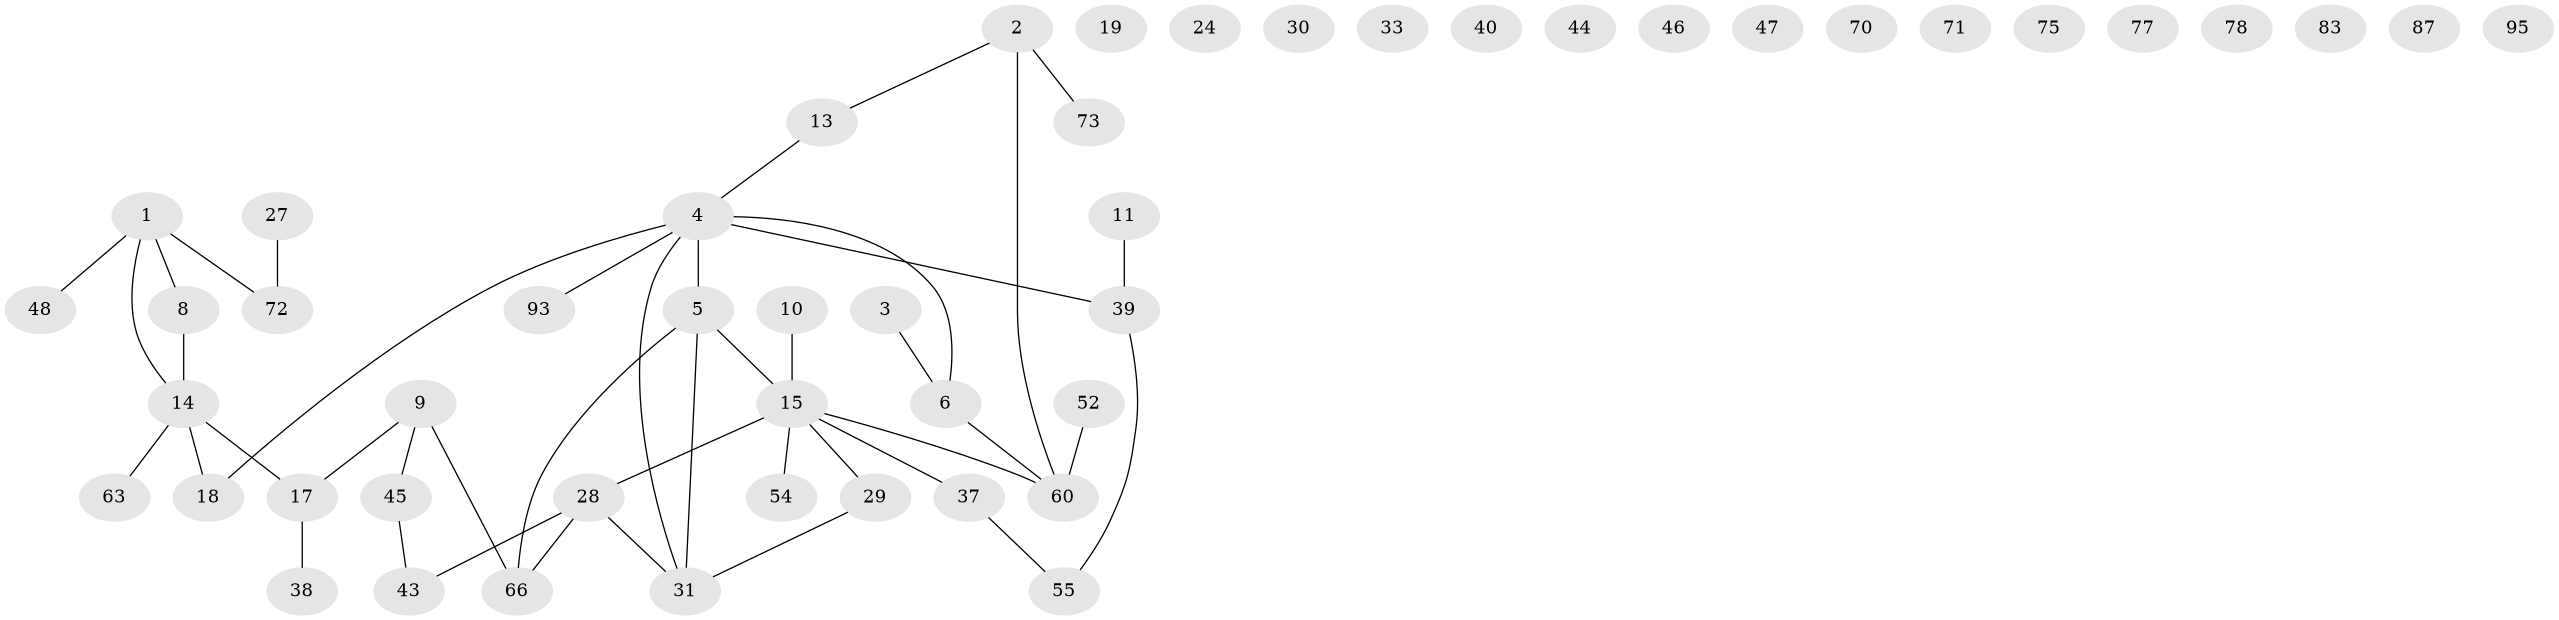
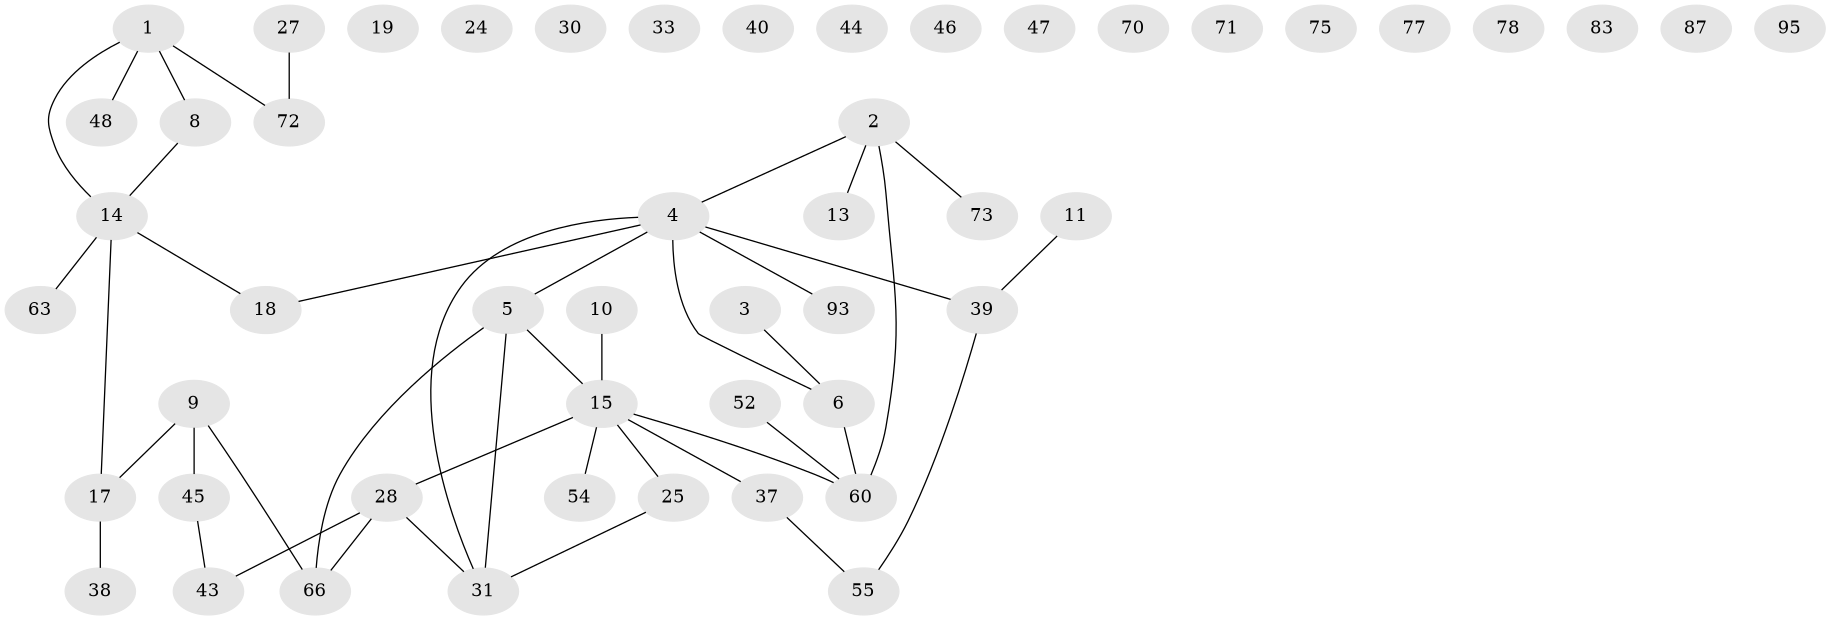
(760, 169) -> (774, 169)
(875, 498) -> (674, 498)
